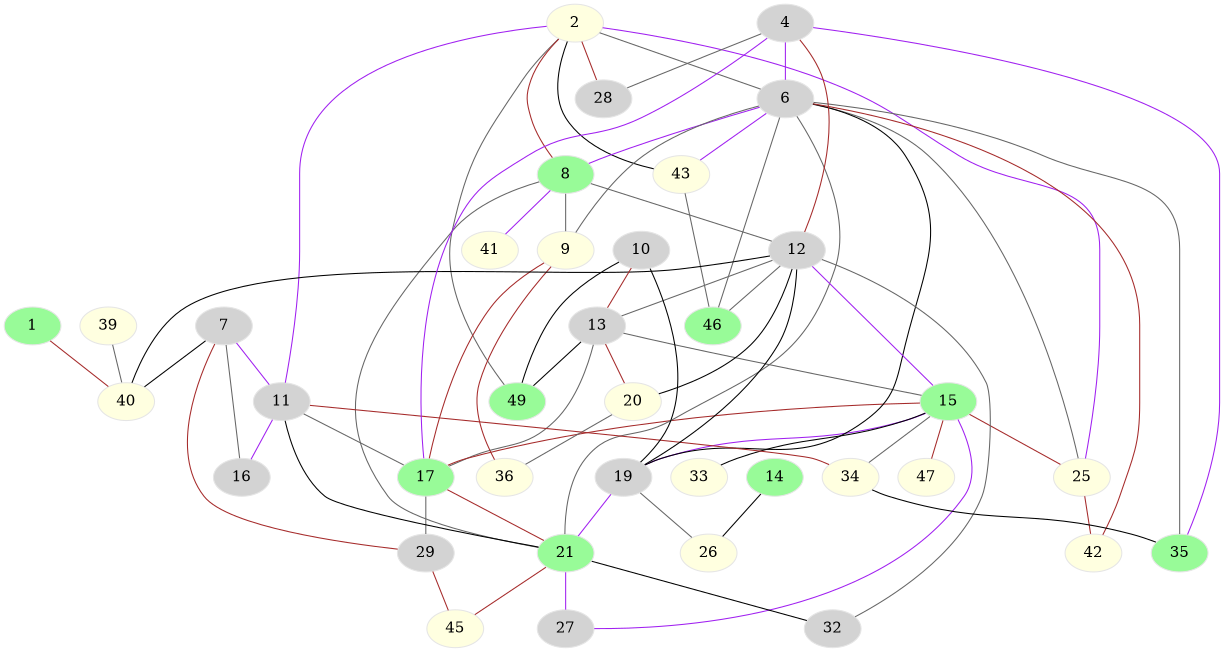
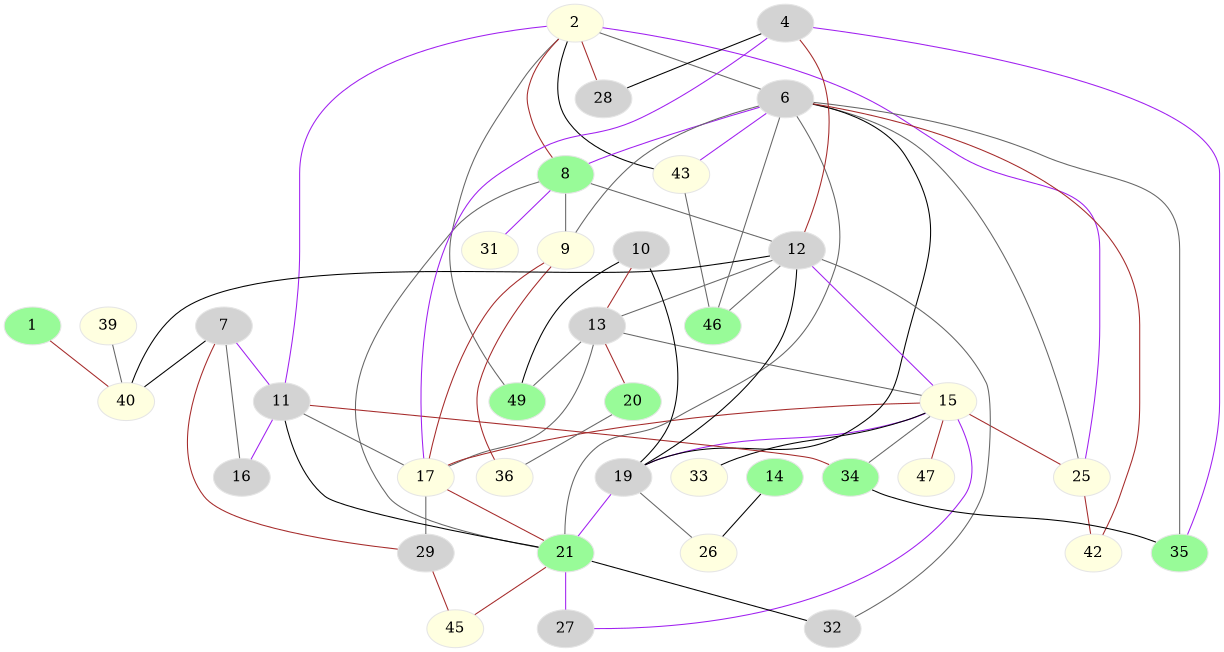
(698, 59) -> (698, 59)
(785, 60) -> none
(490, 250) -> (490, 250)
(744, 351) -> none
(557, 364) -> (557, 364)
(633, 402) -> (633, 402)
(948, 402) -> (948, 402)
(426, 477) -> (426, 477)
(851, 477) -> (851, 477)
